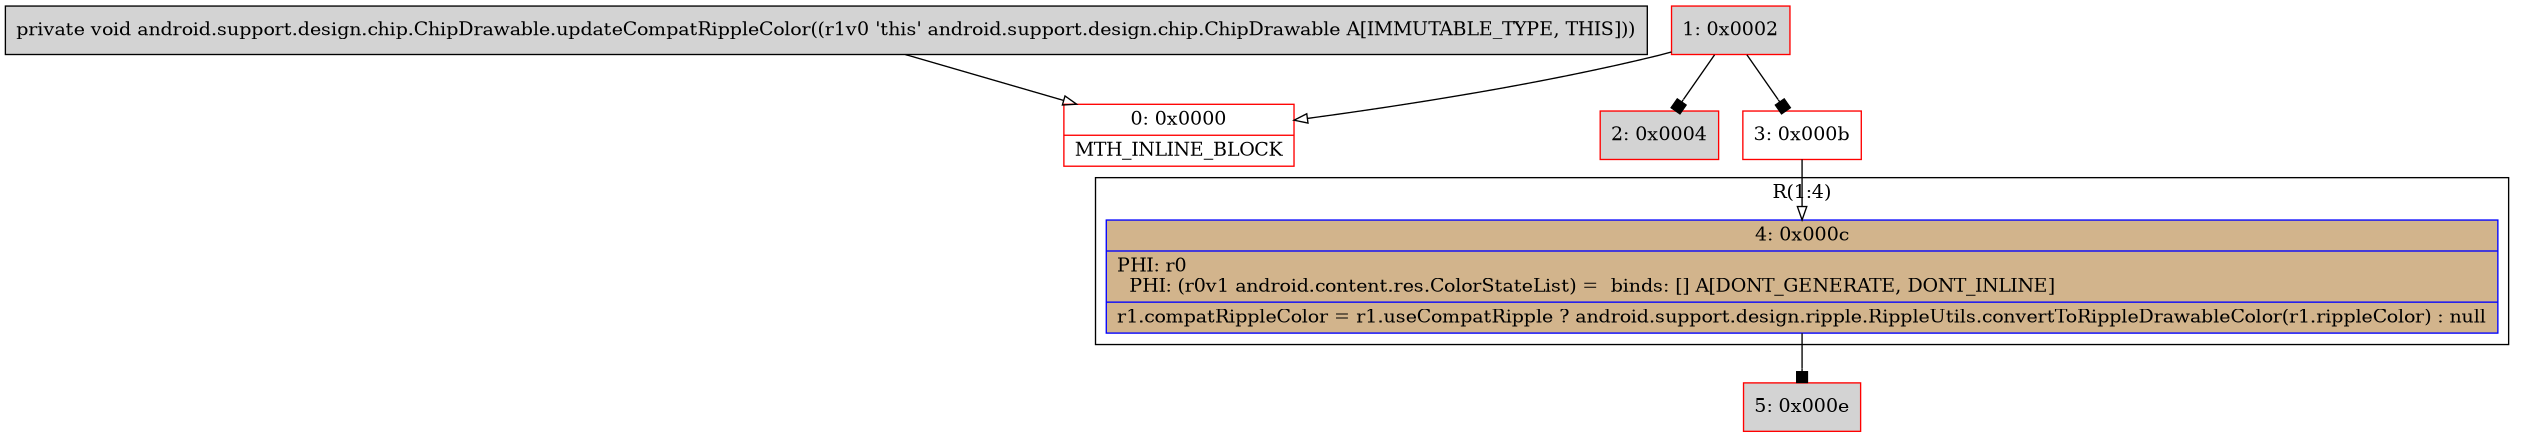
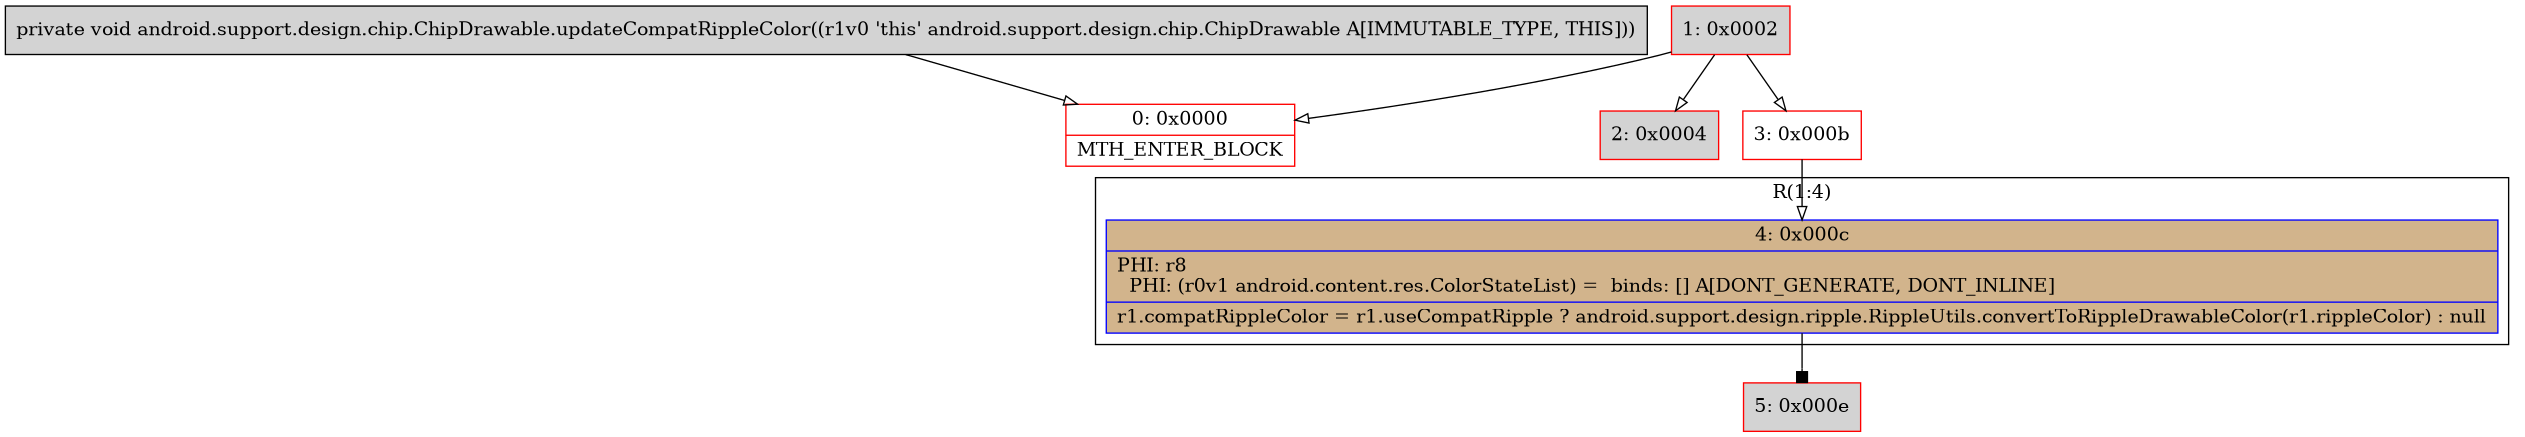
(1699, 77) -> (1699, 77)
(1763, 77) -> (1763, 77)
(1179, 150) -> (1180, 150)
(1155, 266) -> (1155, 266)
